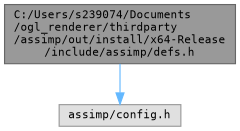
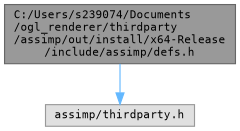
(120, 115) -> (120, 115)
